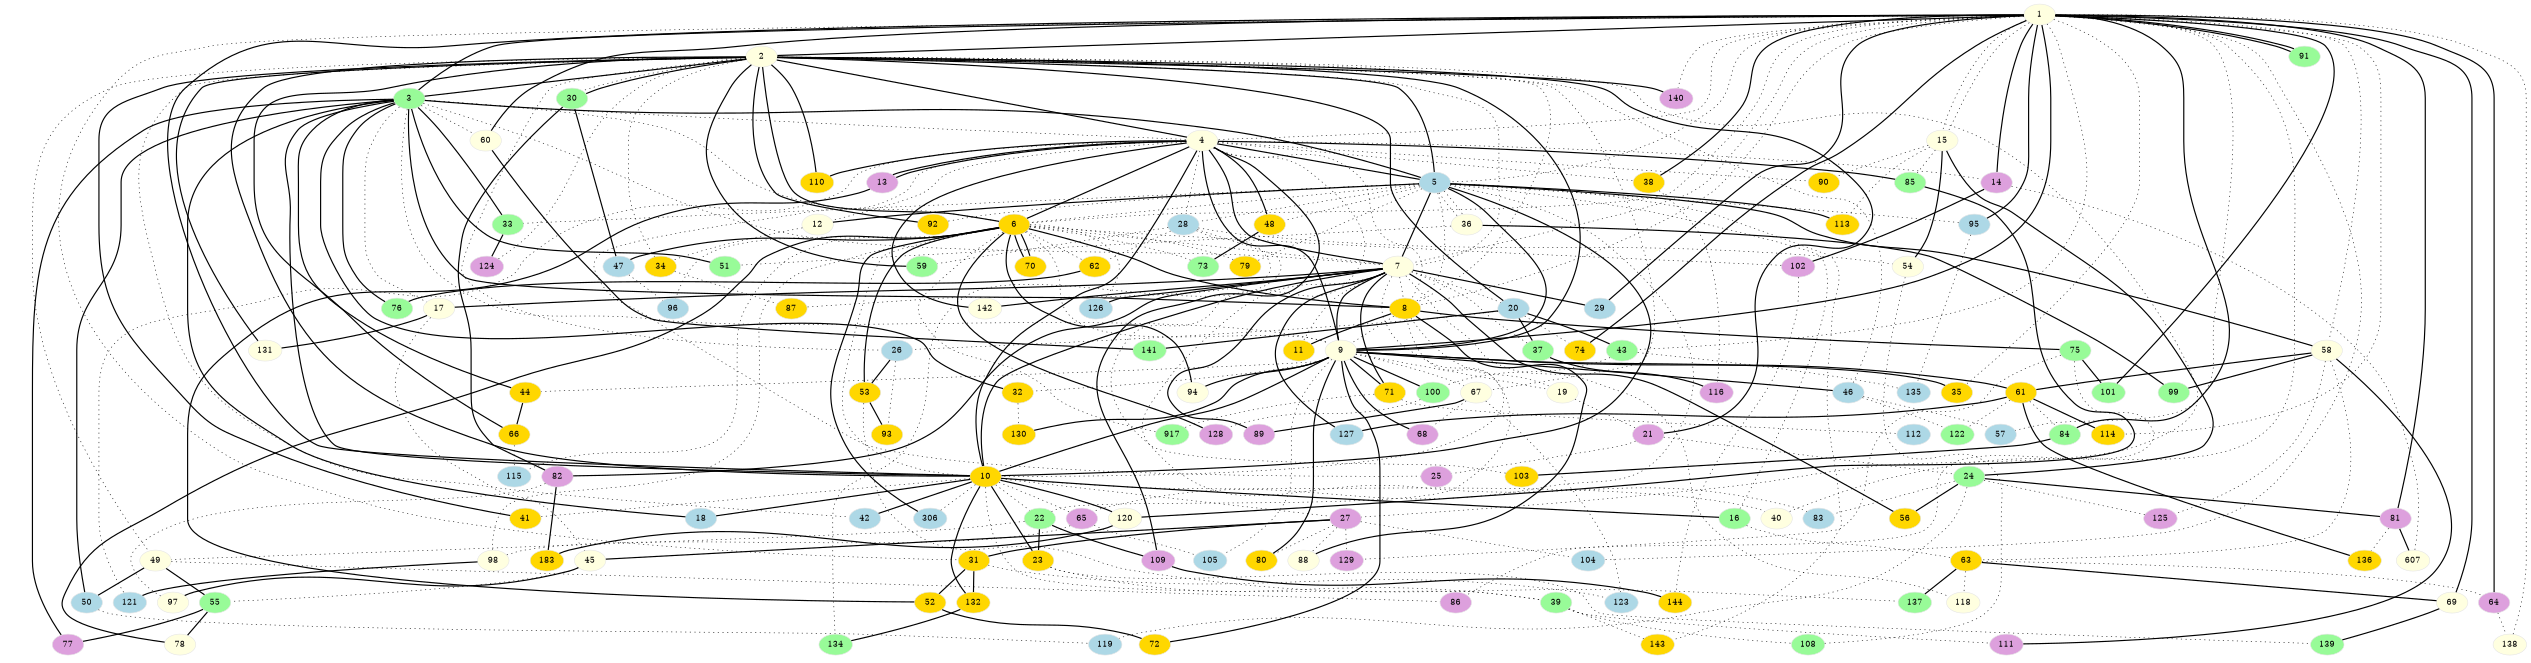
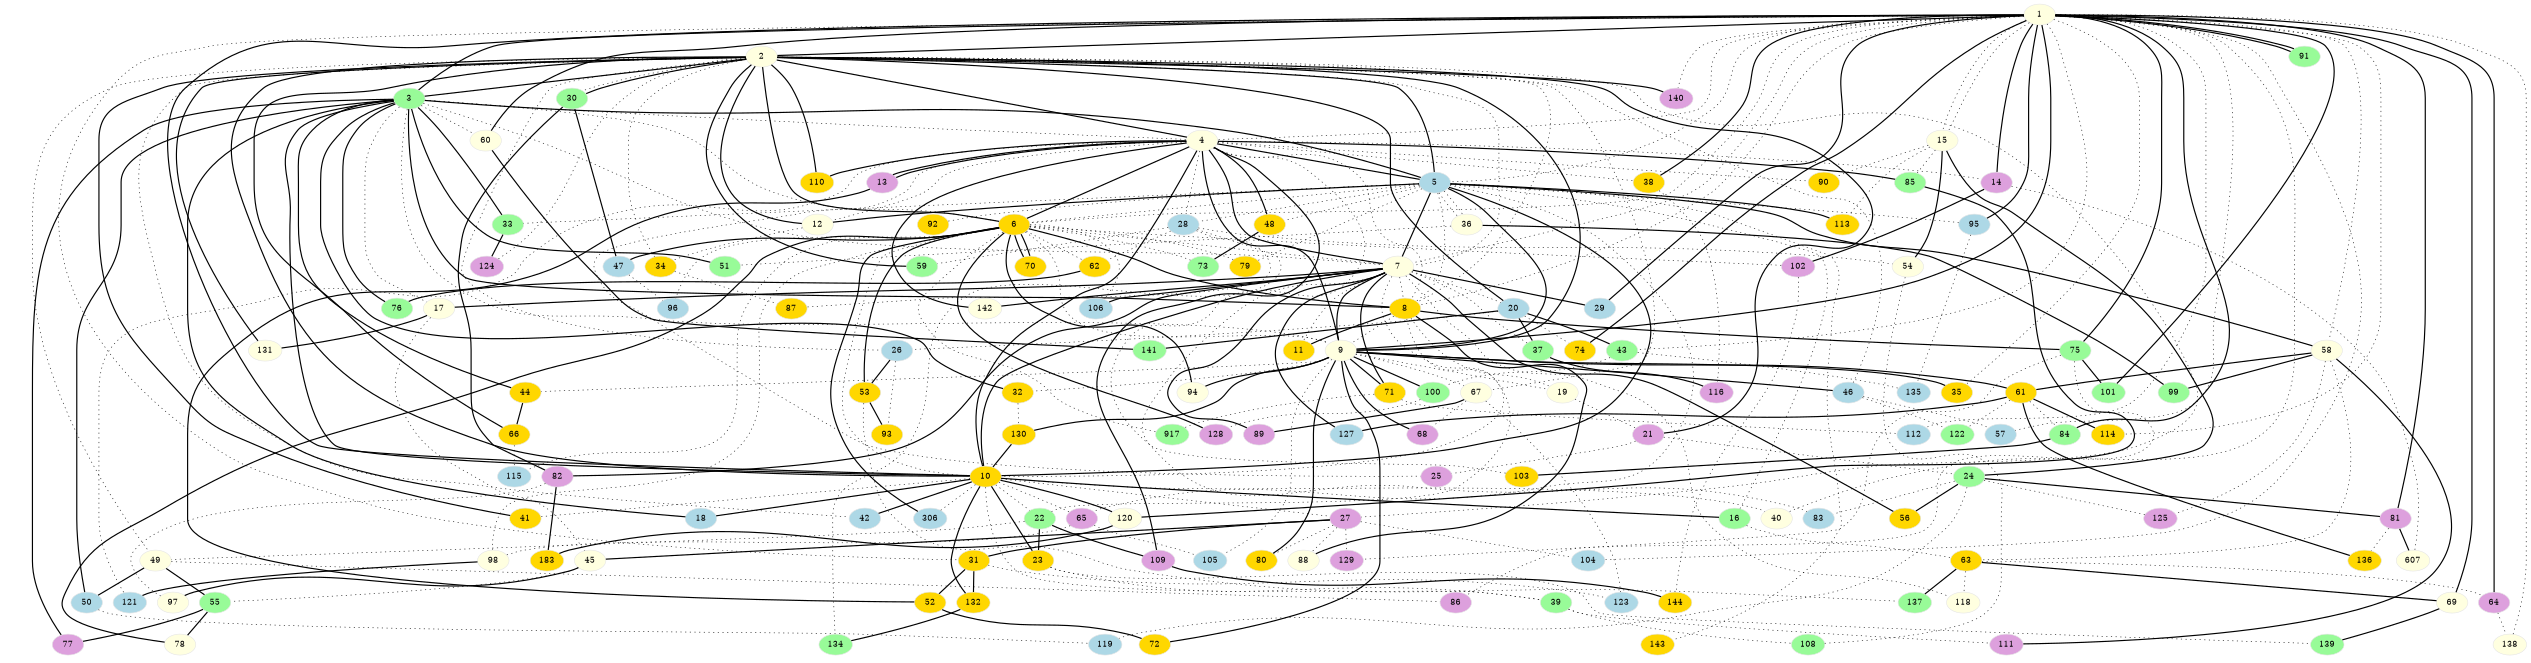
none -> (2162, 153)
(772, 187) -> (722, 166)
none -> (2206, 270)
(1096, 309) -> (1096, 309)
(1158, 422) -> (1002, 456)
(1618, 628) -> none
